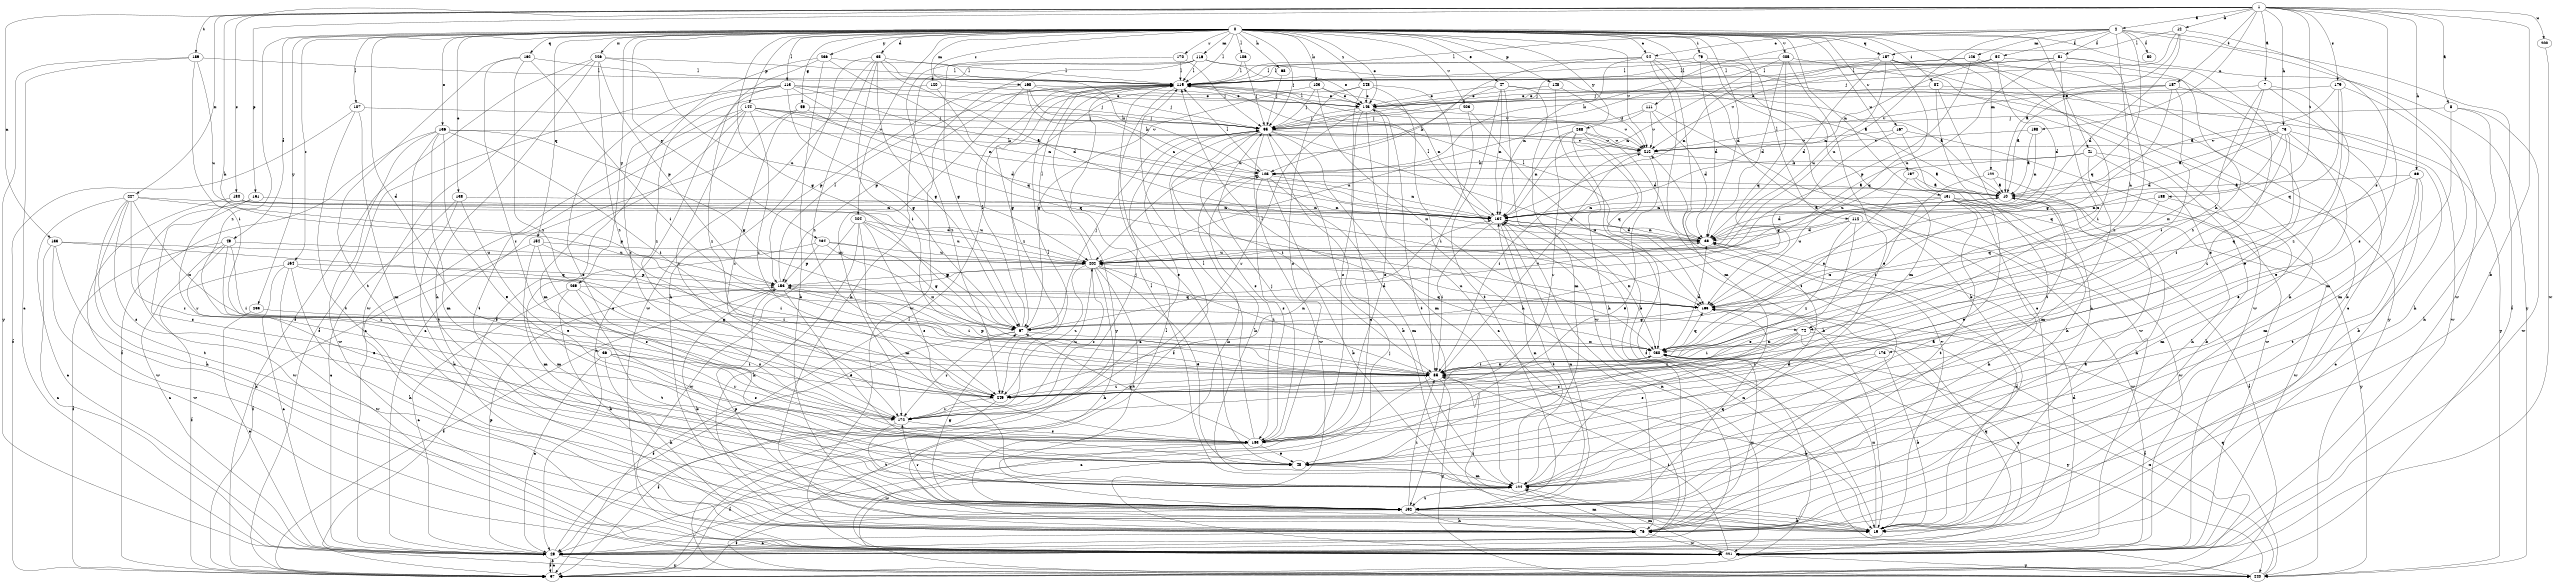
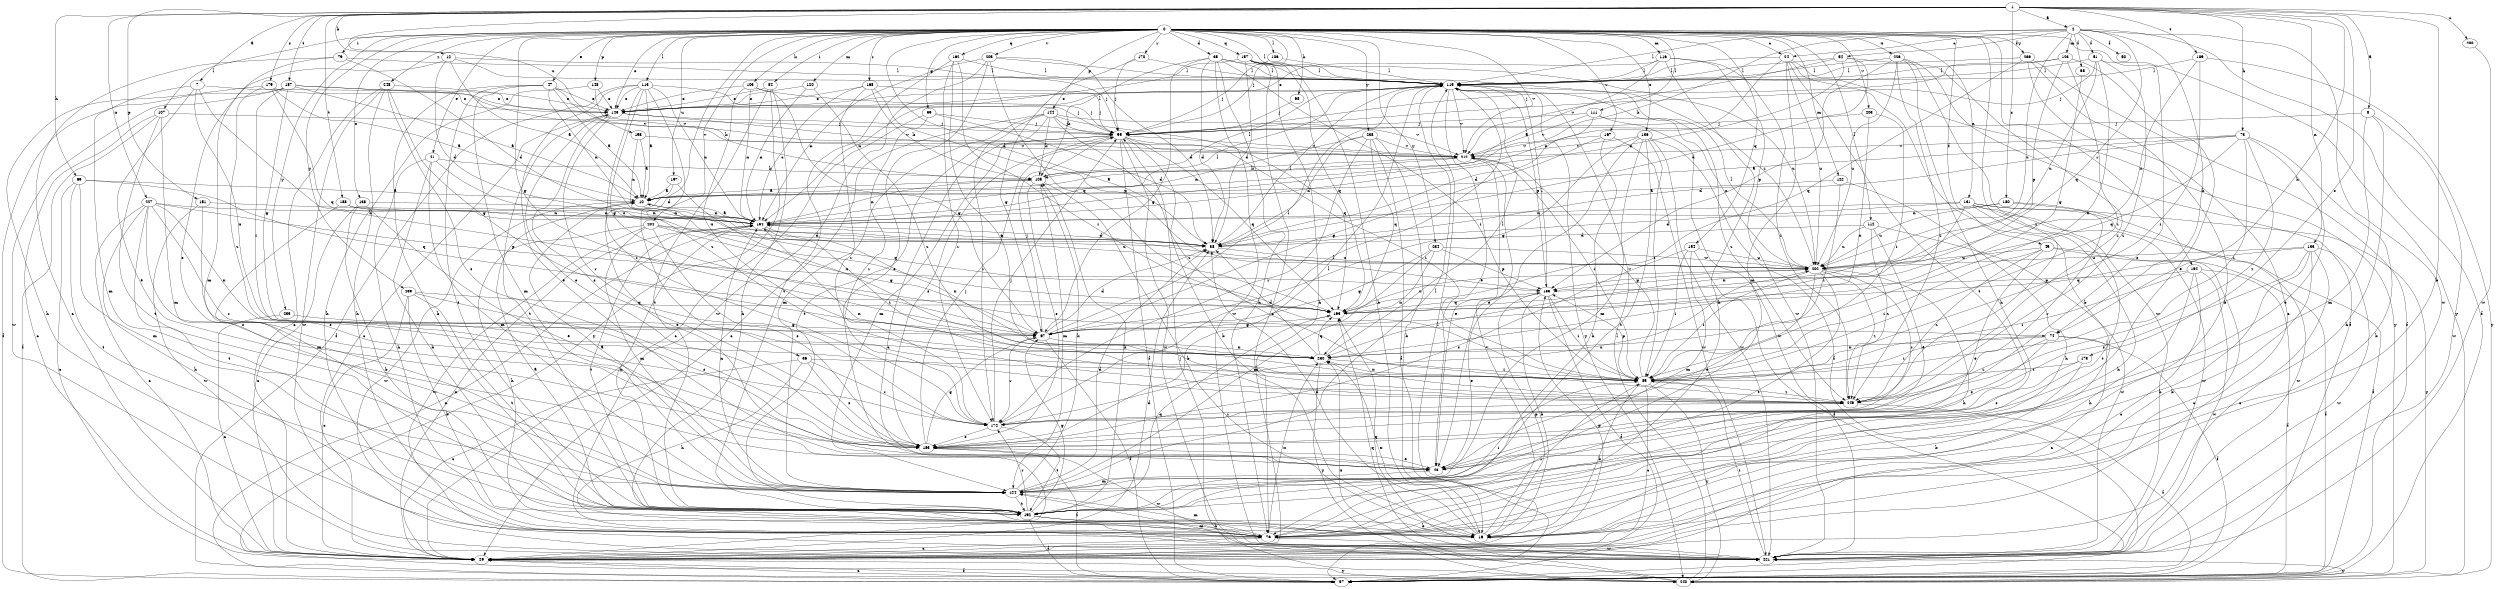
(2035, 50) -> (948, 71)
none -> (2083, 71)
(941, 253) -> (1706, 258)
(821, 267) -> (1555, 88)
(67, 417) -> (103, 441)
none -> (1641, 422)
none -> (2014, 460)
none -> (327, 579)
